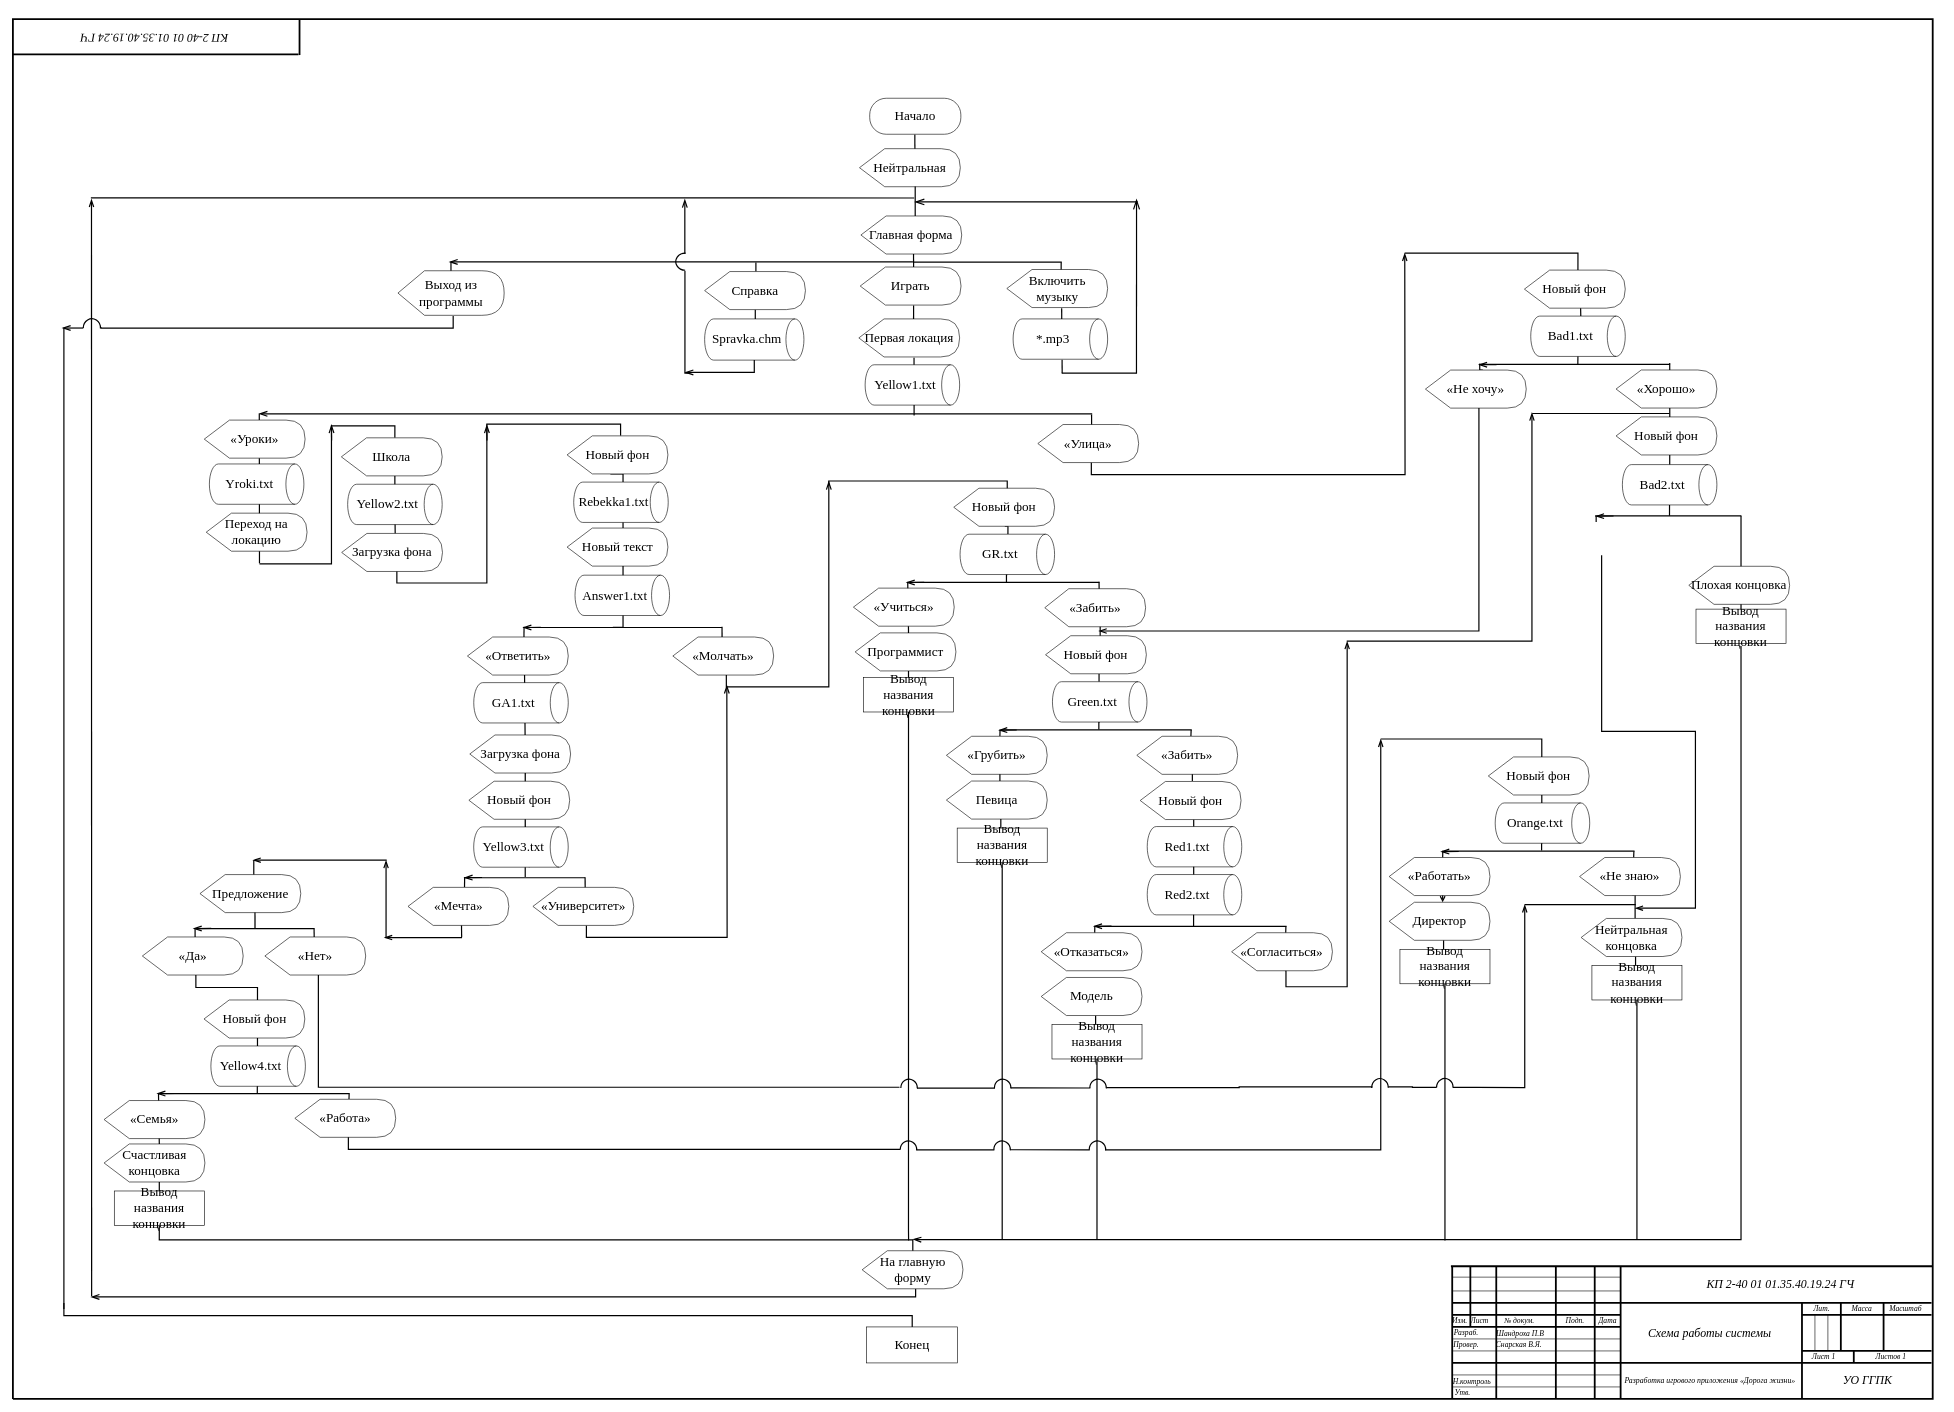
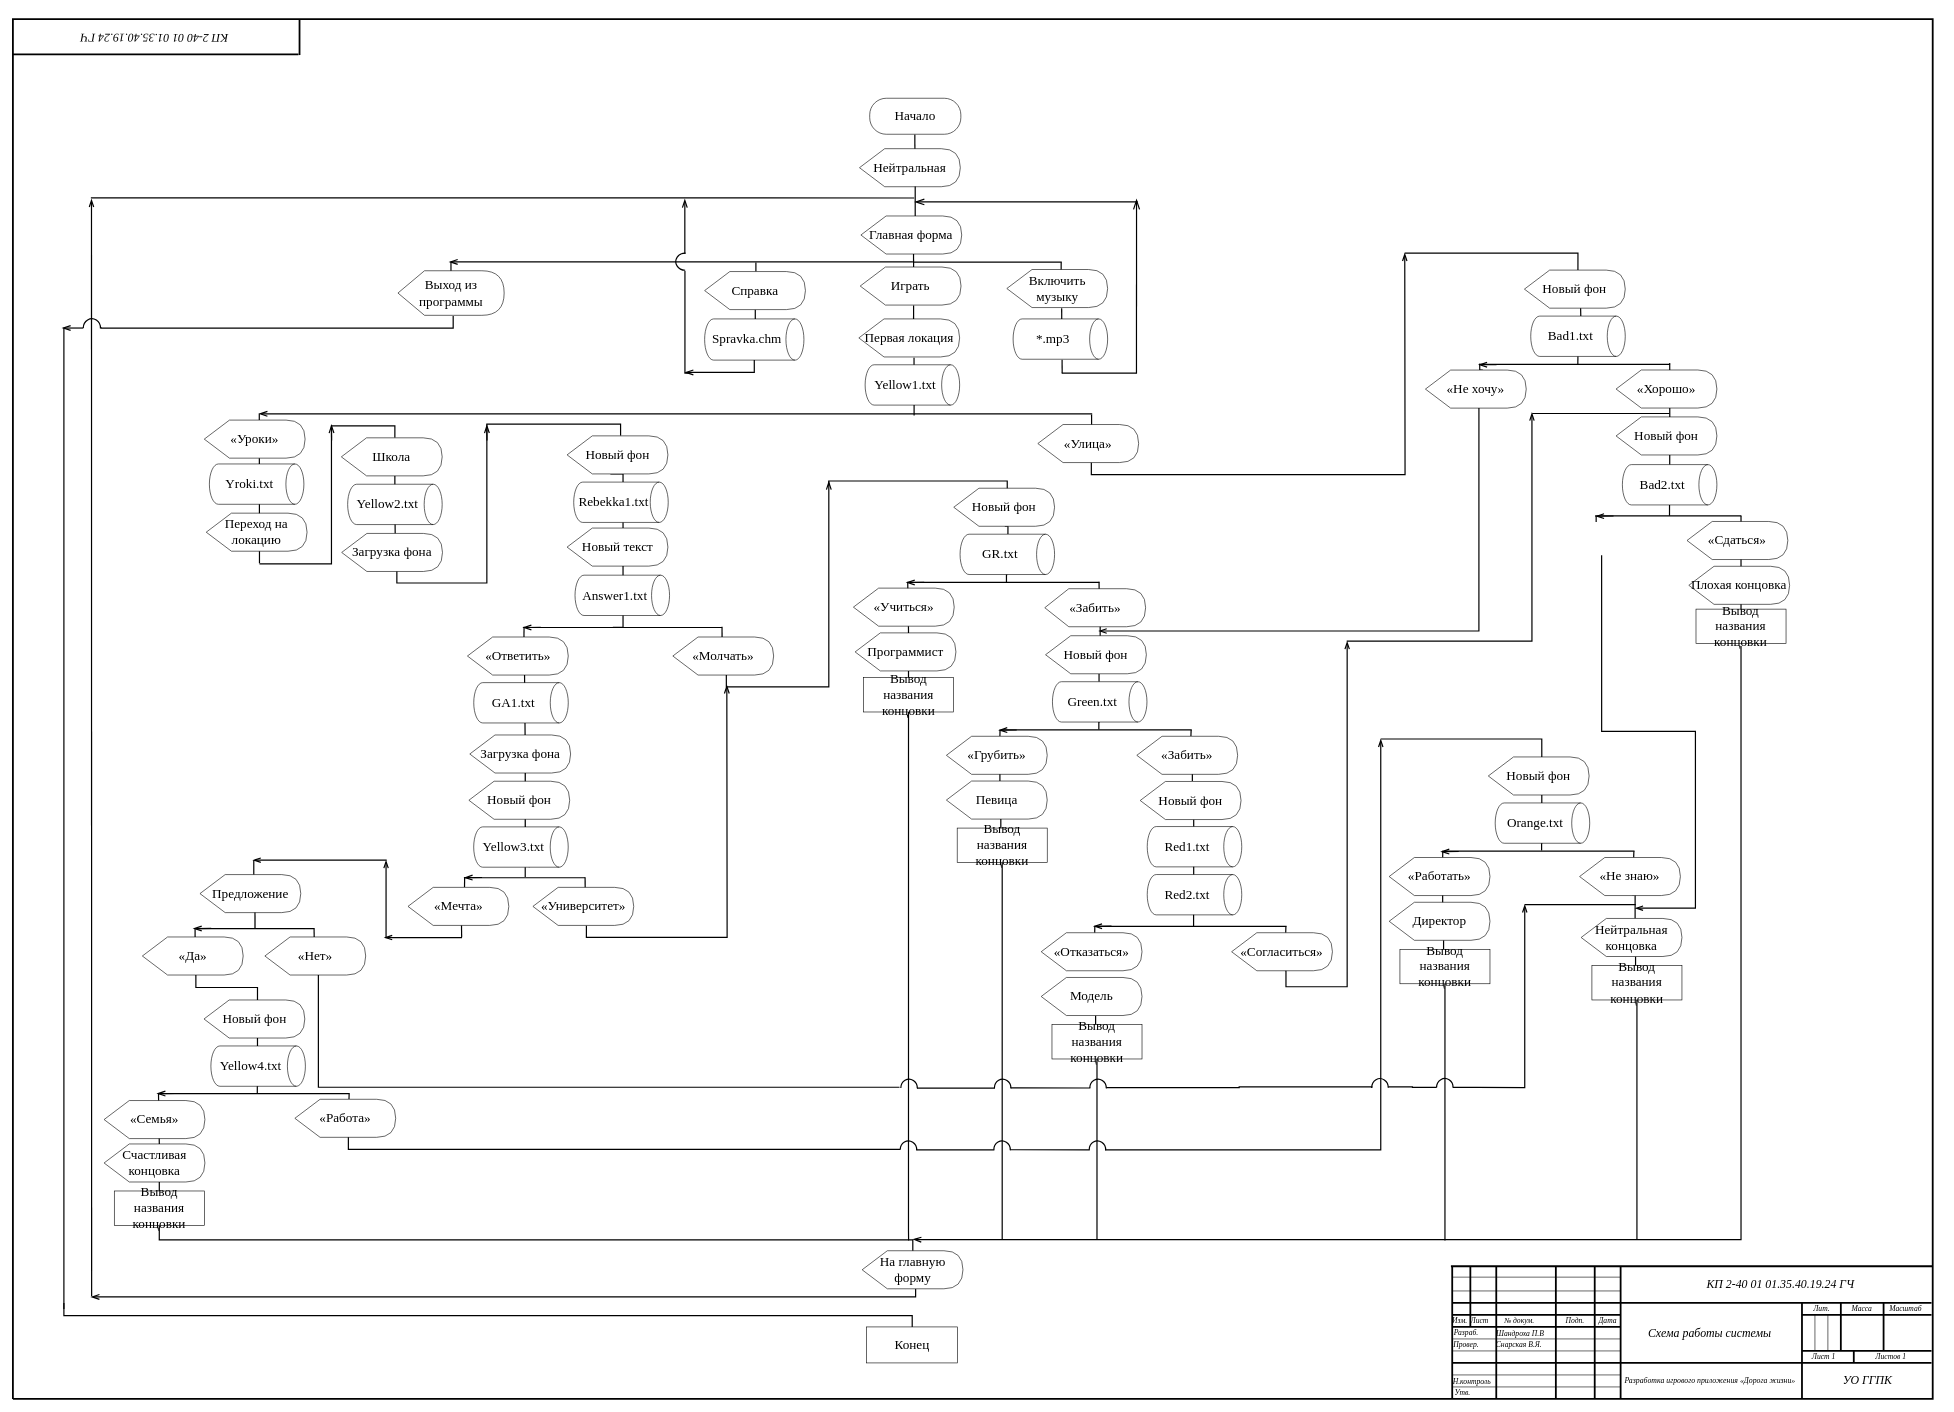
none -> (1738, 540)
(1443, 897) -> (1443, 898)
